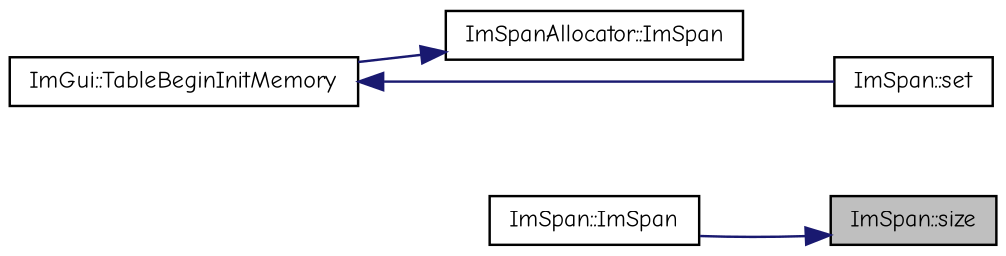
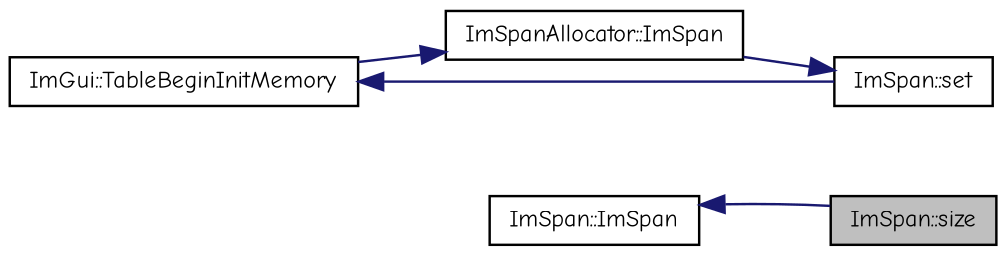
none -> (776, 62)
(753, 237) -> (778, 204)
